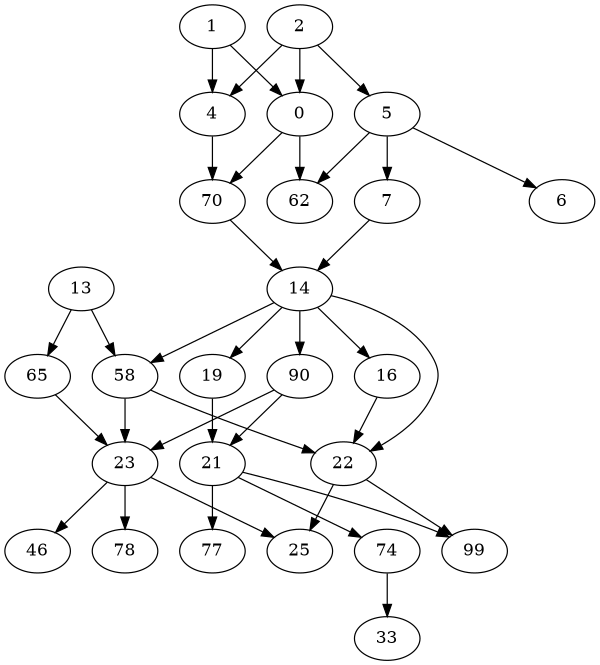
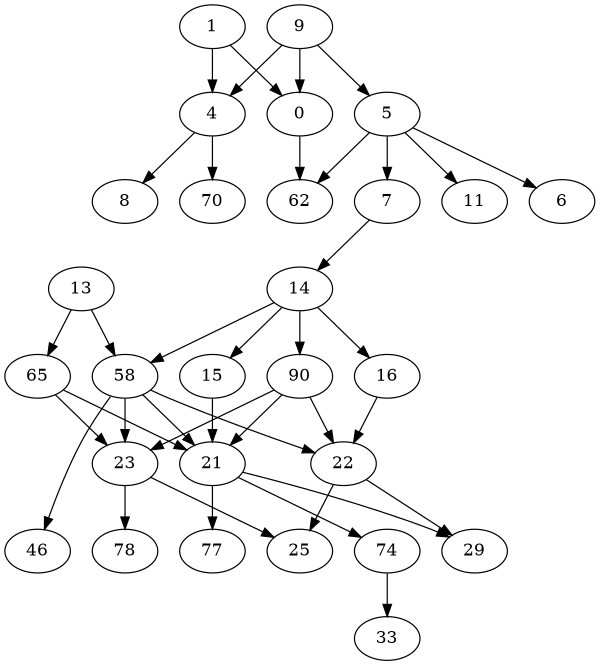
(300, 27) -> (300, 27)
(261, 153) -> none
none -> (125, 202)
none -> (475, 202)
(252, 241) -> none
(430, 353) -> (319, 415)
(212, 376) -> (212, 376)
none -> (117, 416)
none -> (164, 416)
(86, 503) -> (75, 455)
(475, 551) -> (475, 551)
